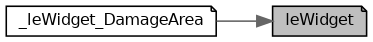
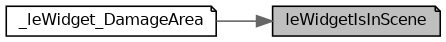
(320, 21) -> (356, 21)
